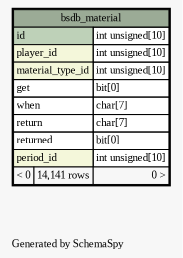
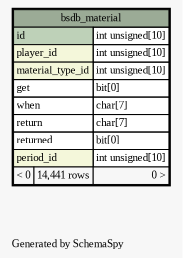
(64, 175) -> (64, 175)
